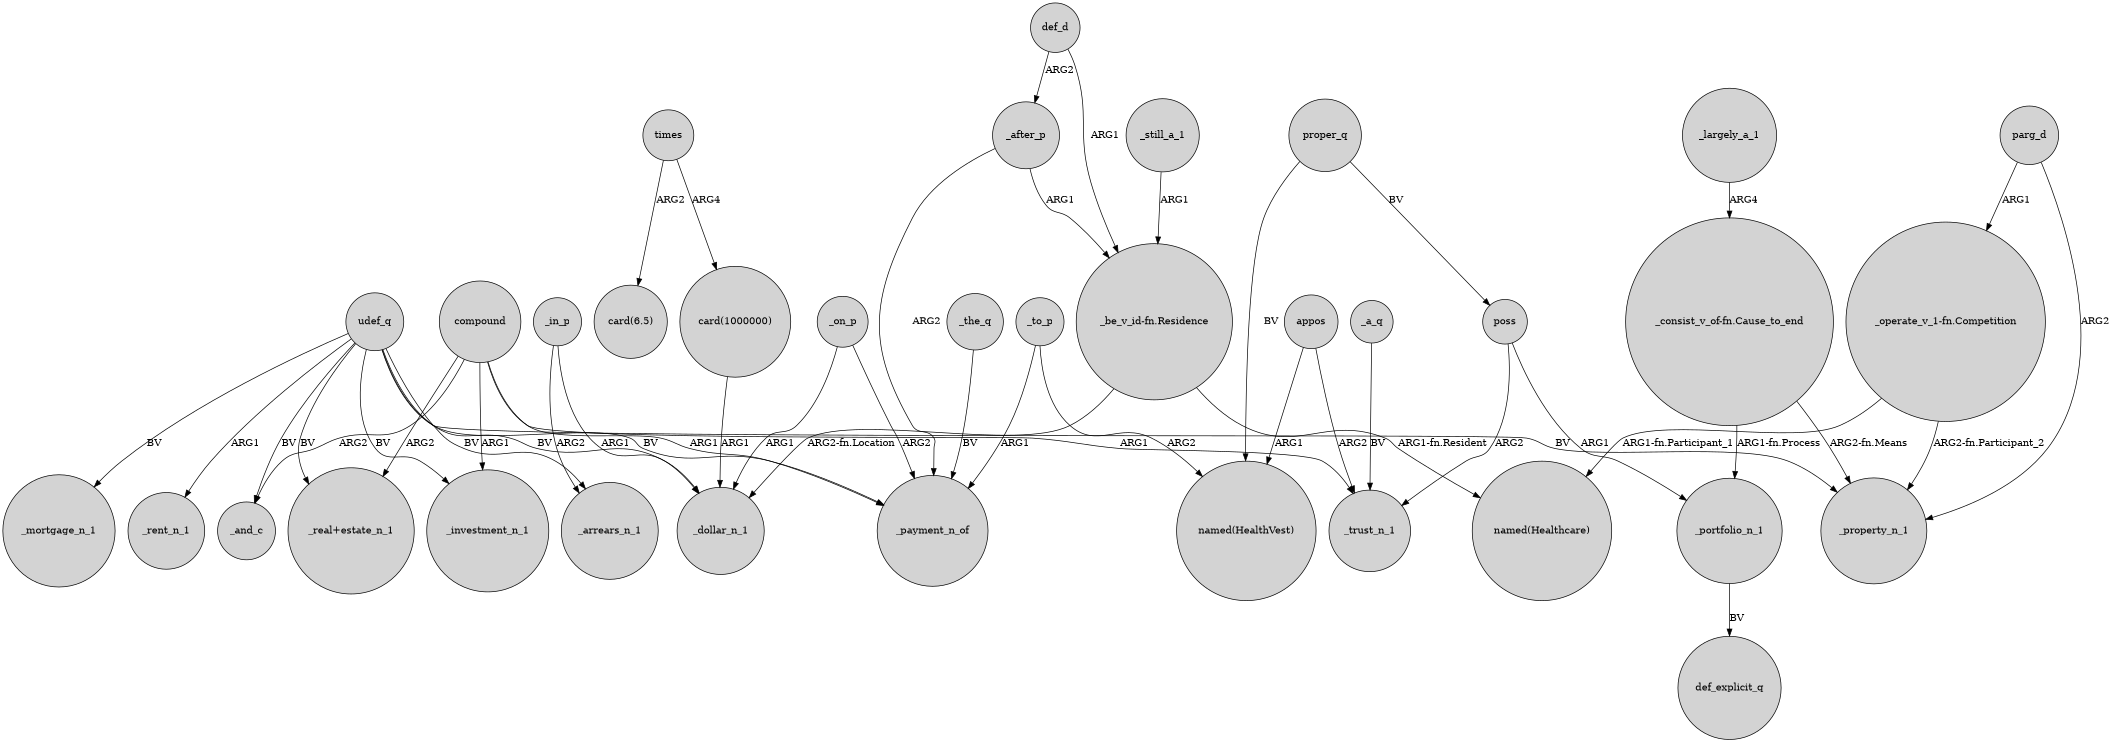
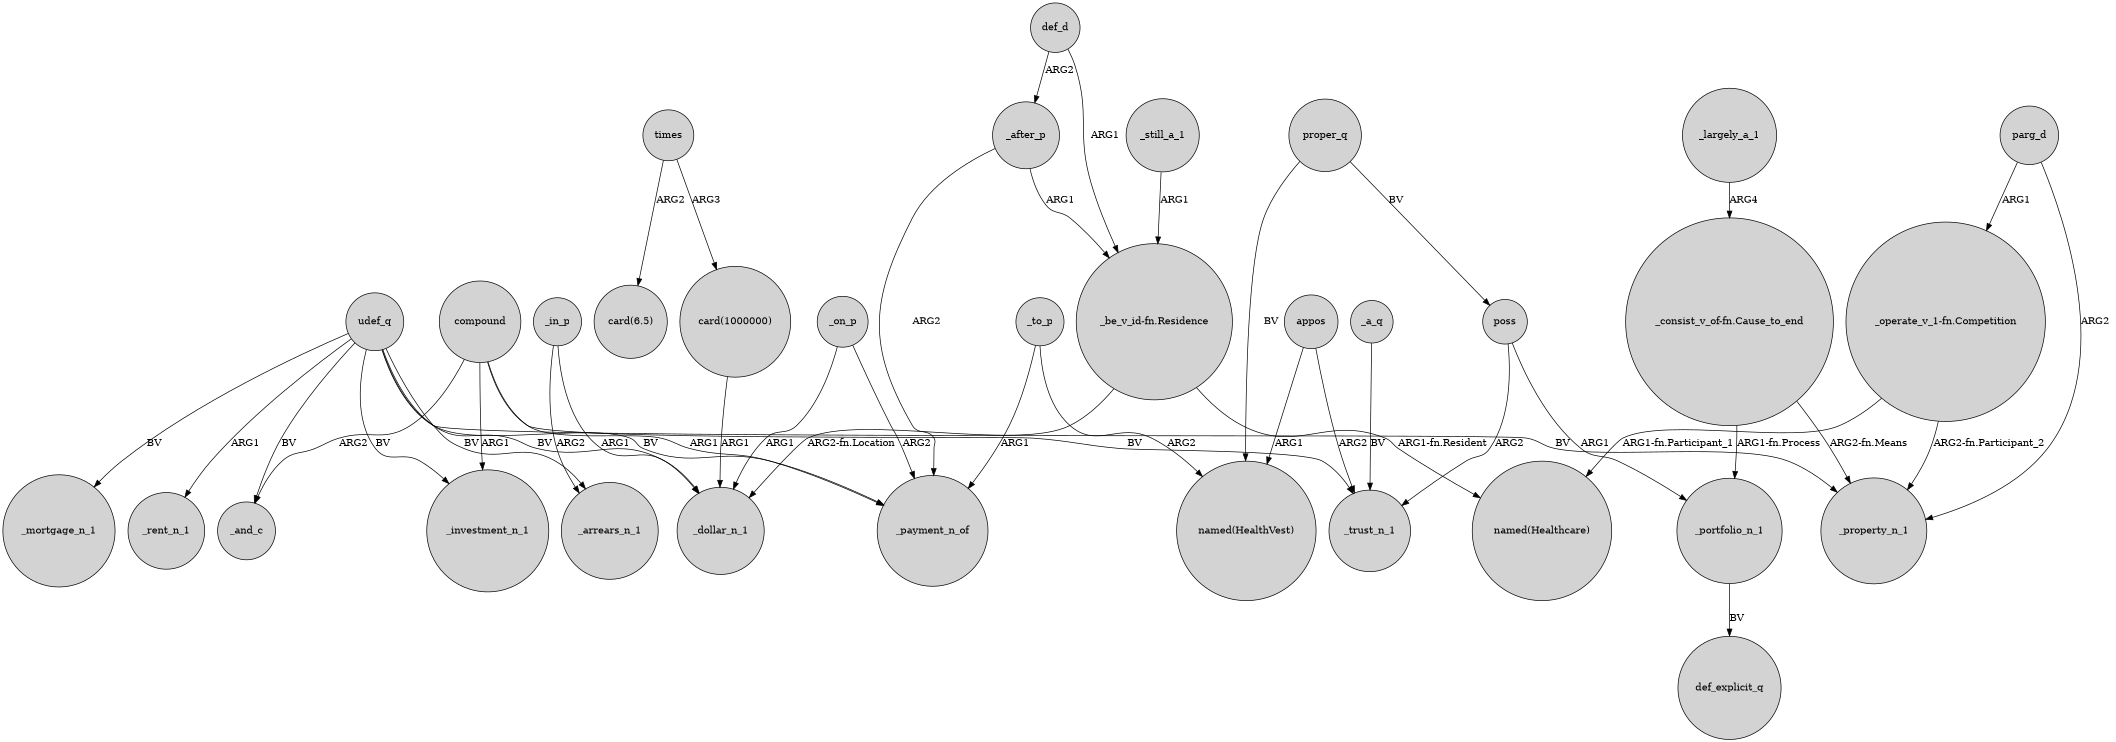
(706, 200) -> (706, 200)
(975, 322) -> none
(1134, 443) -> (1134, 443)
(351, 531) -> none
